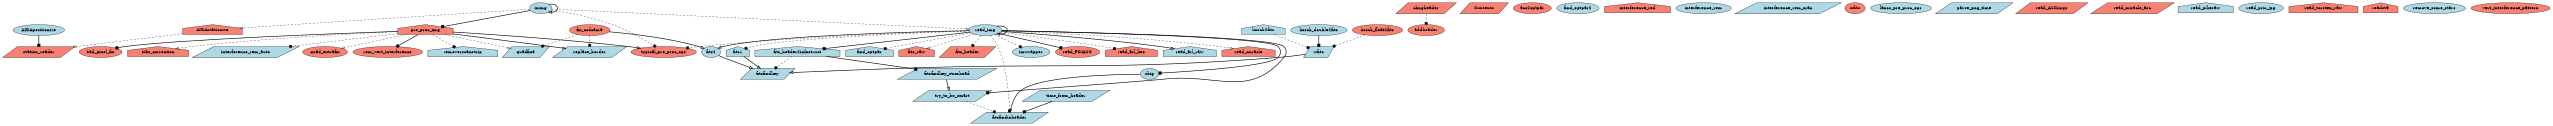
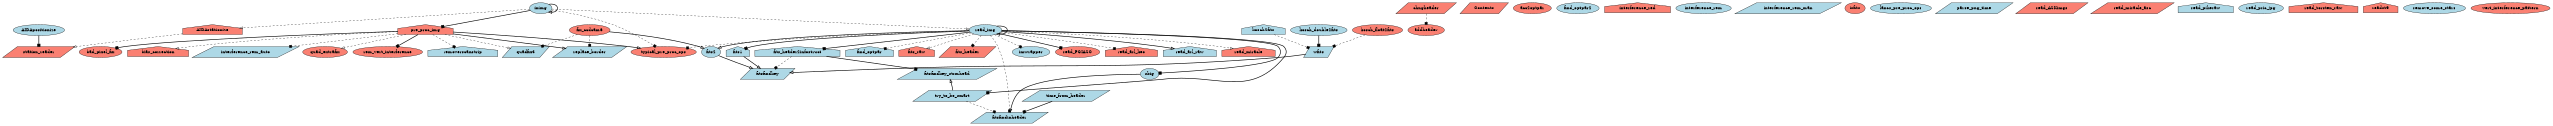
(803, 40) -> (803, 40)
(947, 83) -> (952, 86)
